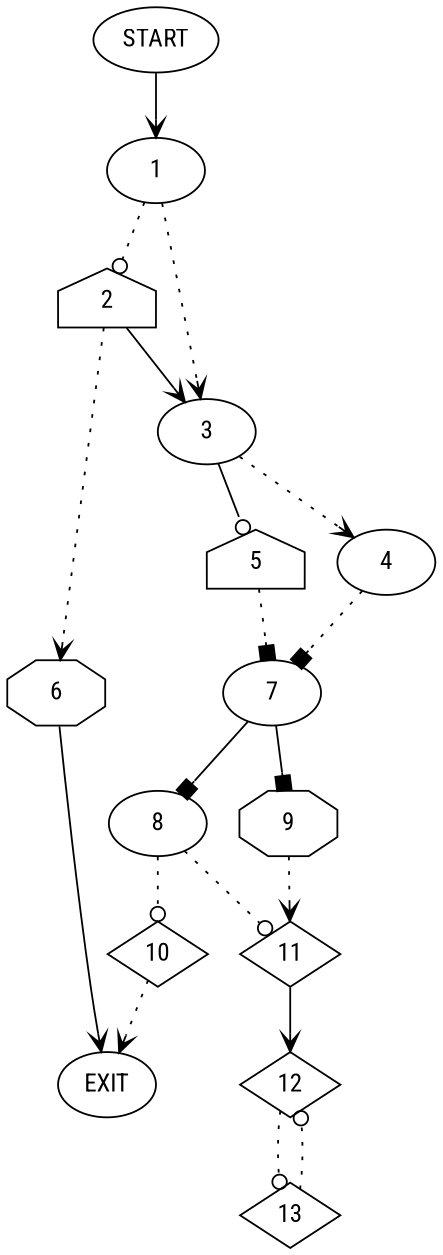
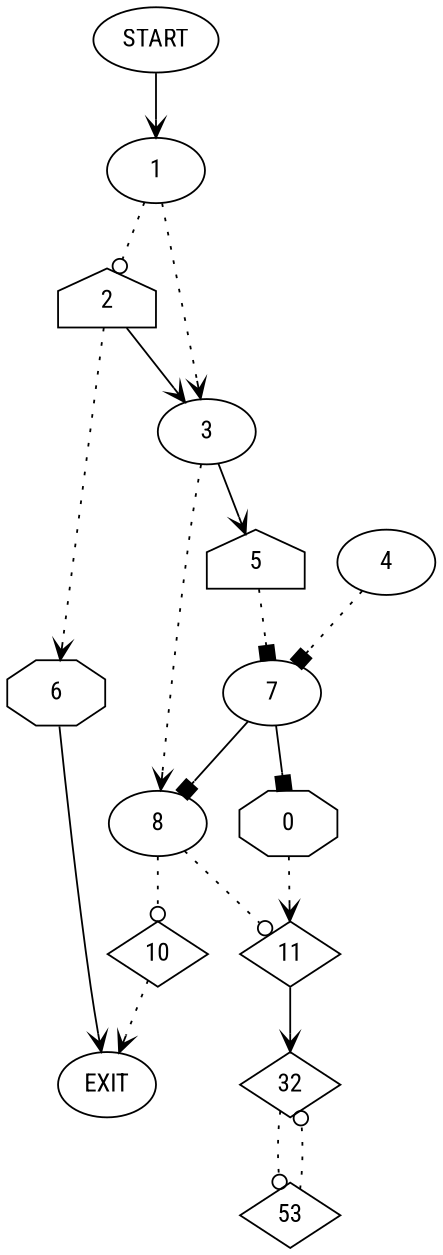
(229, 490) -> (229, 490)
(289, 492) -> (179, 618)
(288, 824) -> (288, 824)
(290, 1085) -> (290, 1085)
(290, 1215) -> (290, 1215)
